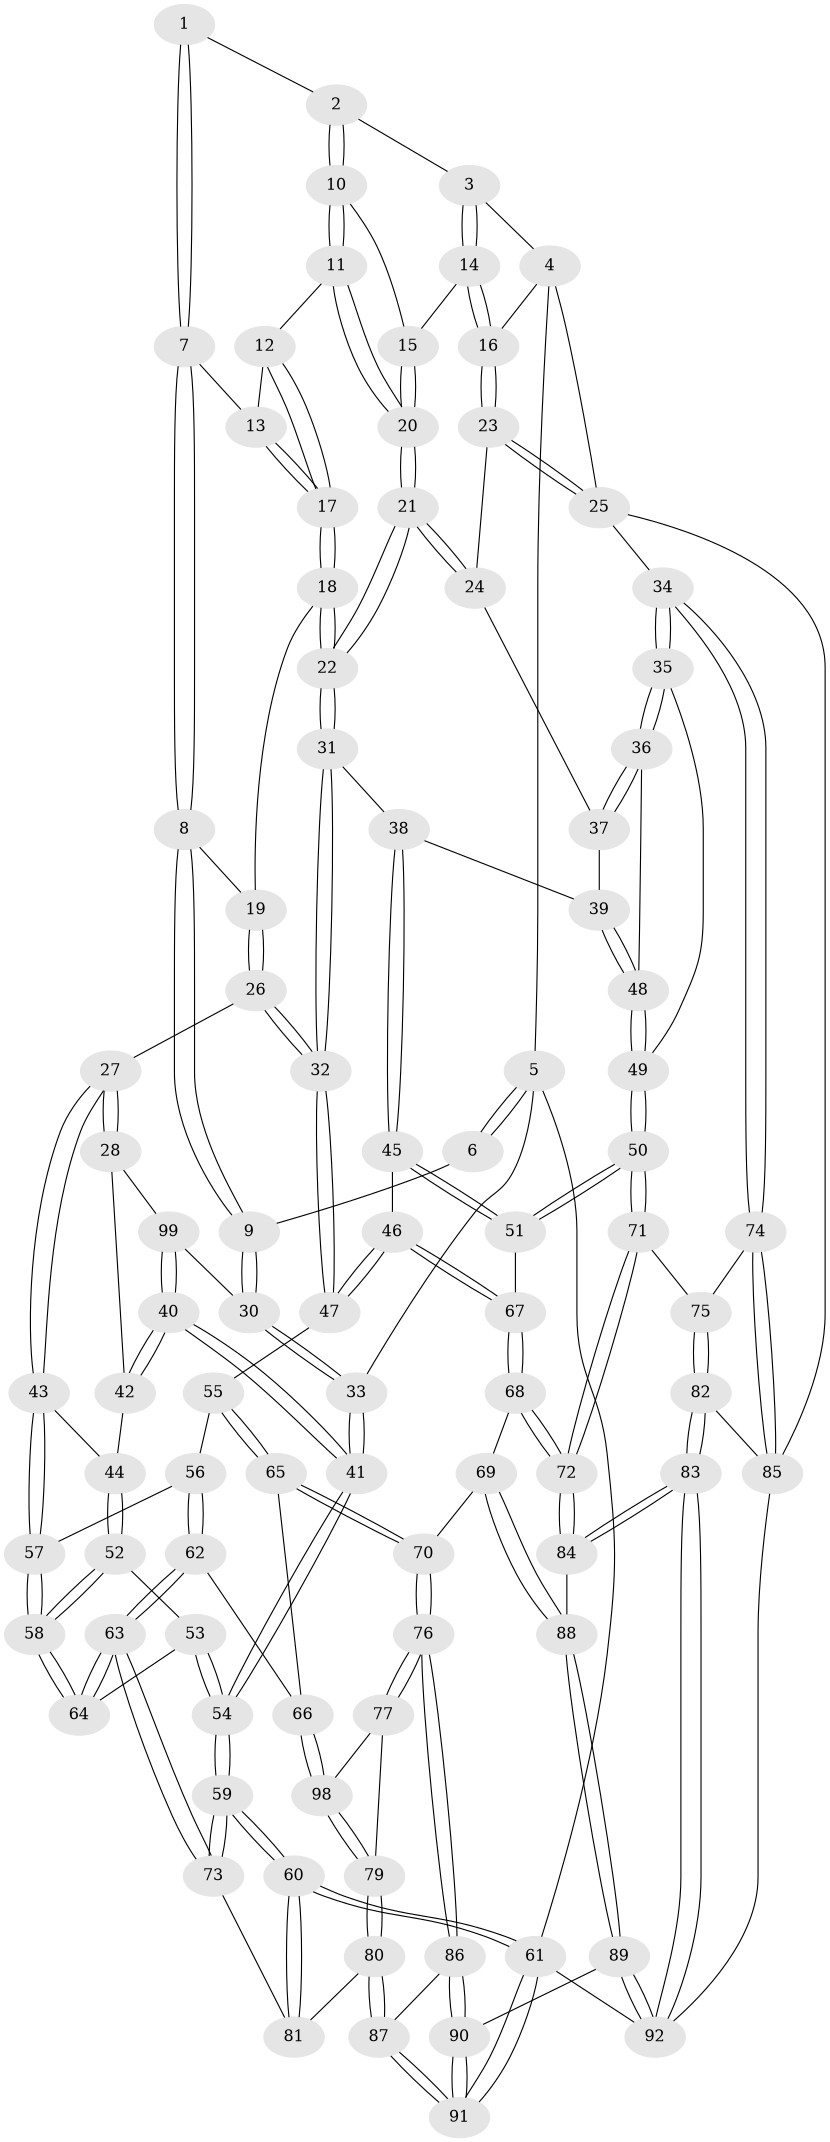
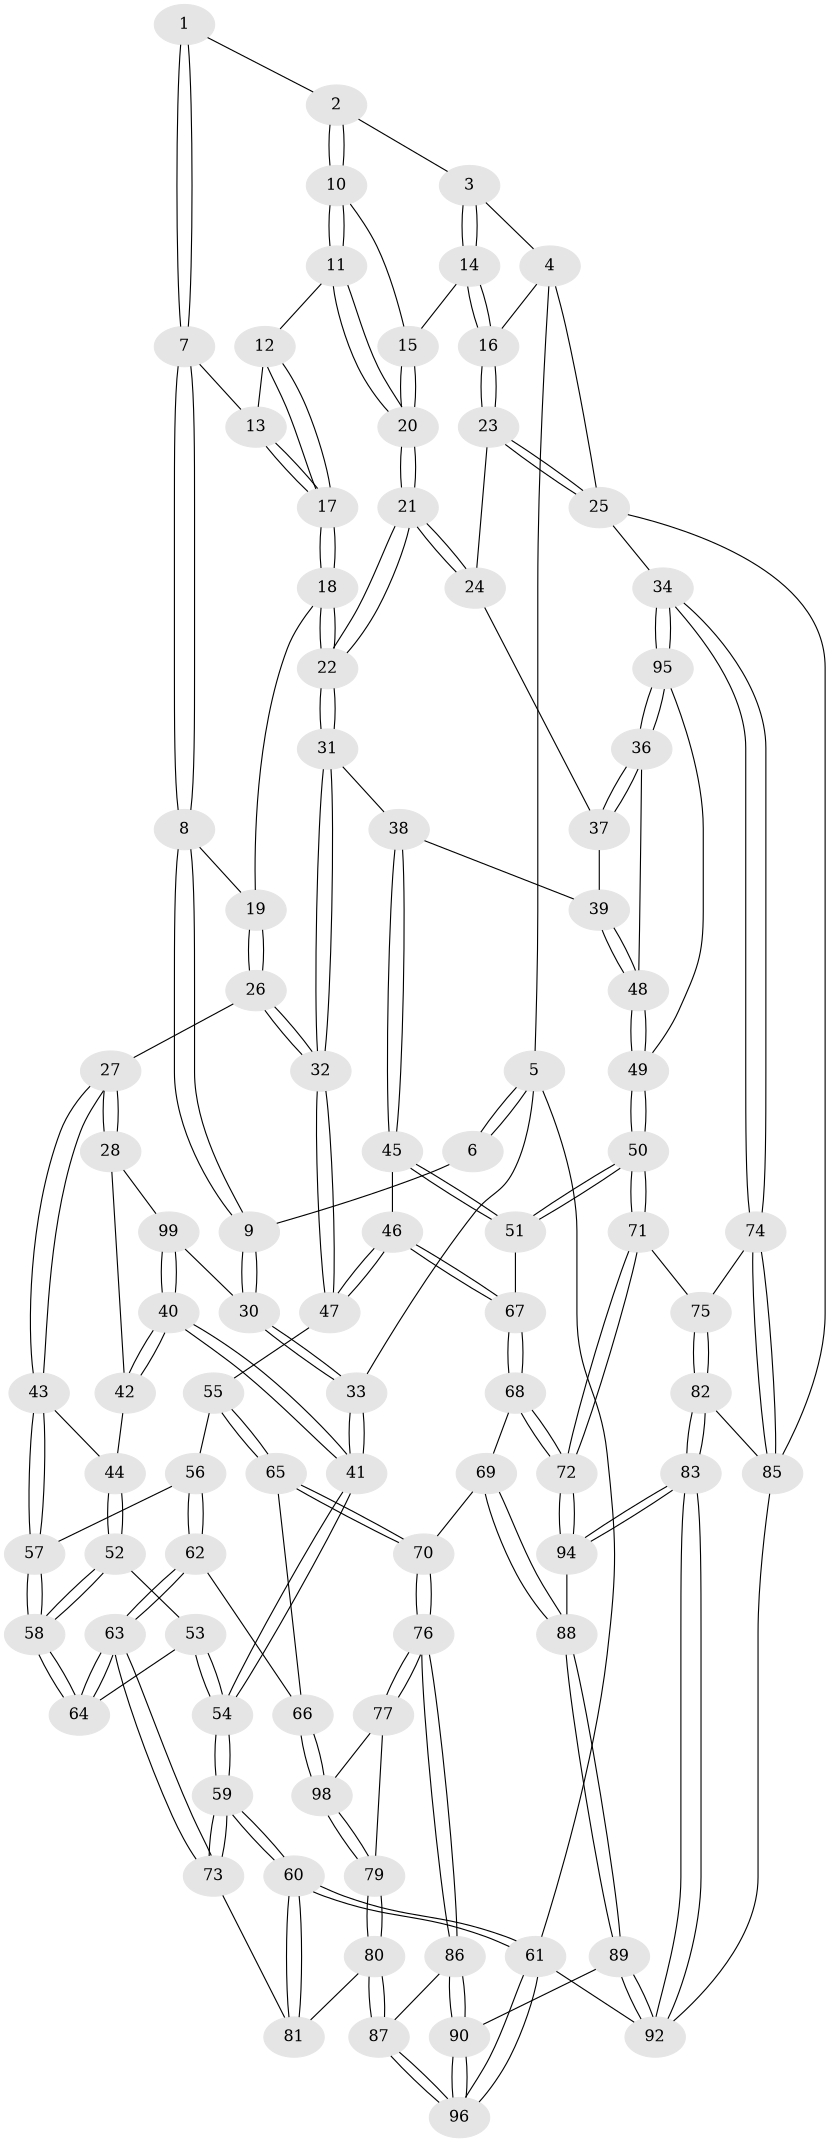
(663, 669) -> (663, 669)
(567, 1554) -> (567, 1554)
(460, 2118) -> (460, 2118)
